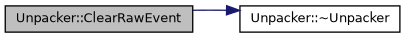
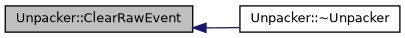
(210, 10) -> (223, 28)
